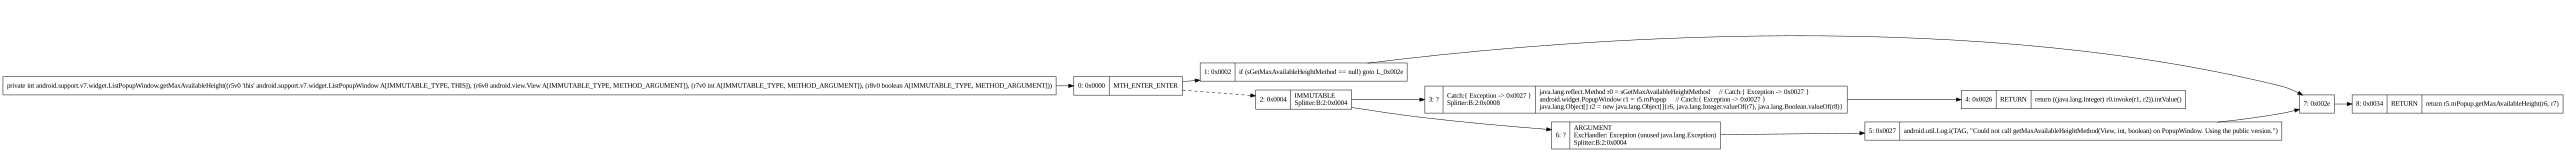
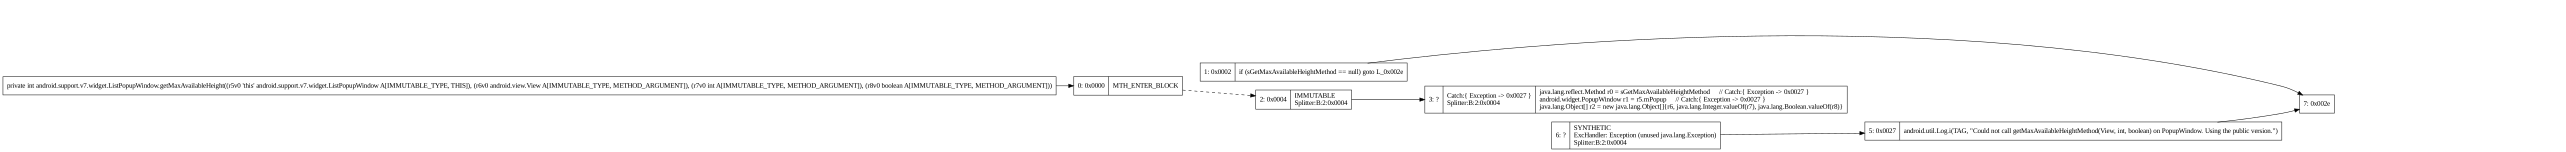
(1189, 81) -> none
(1146, 86) -> (1146, 86)
(2073, 100) -> none
(1474, 103) -> (1474, 103)
(2458, 104) -> none
(1449, 120) -> none
(1593, 128) -> (1593, 128)
